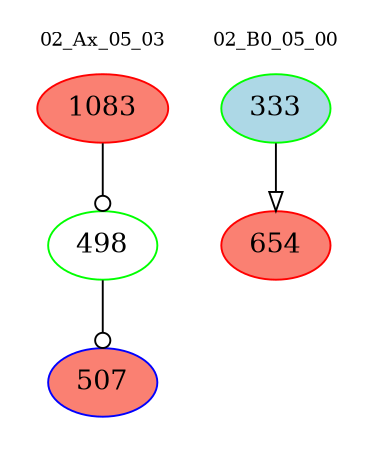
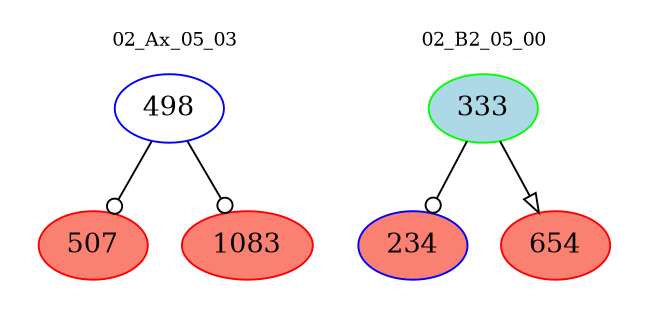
(276, 41) -> (484, 41)
(103, 169) -> (204, 170)
(103, 245) -> (169, 108)
none -> (413, 245)
(103, 382) -> (93, 245)
